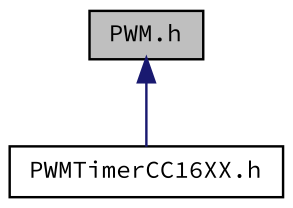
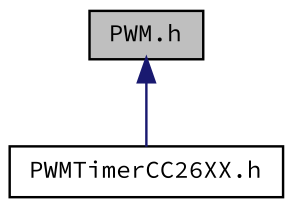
(146, 172) -> (146, 172)
